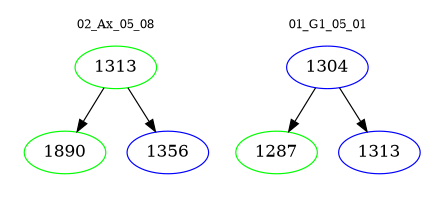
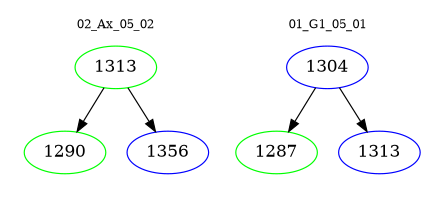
(116, 25) -> (116, 25)
(65, 152) -> (65, 152)
